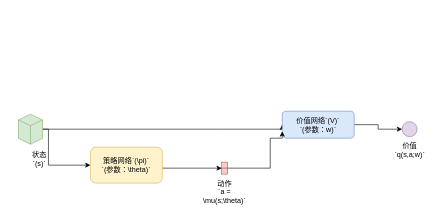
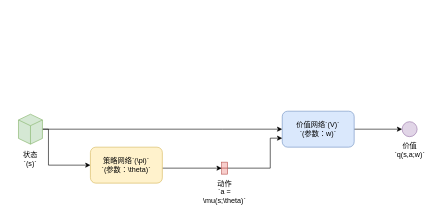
(318, 125) -> (318, 129)
(39, 159) -> (30, 159)
